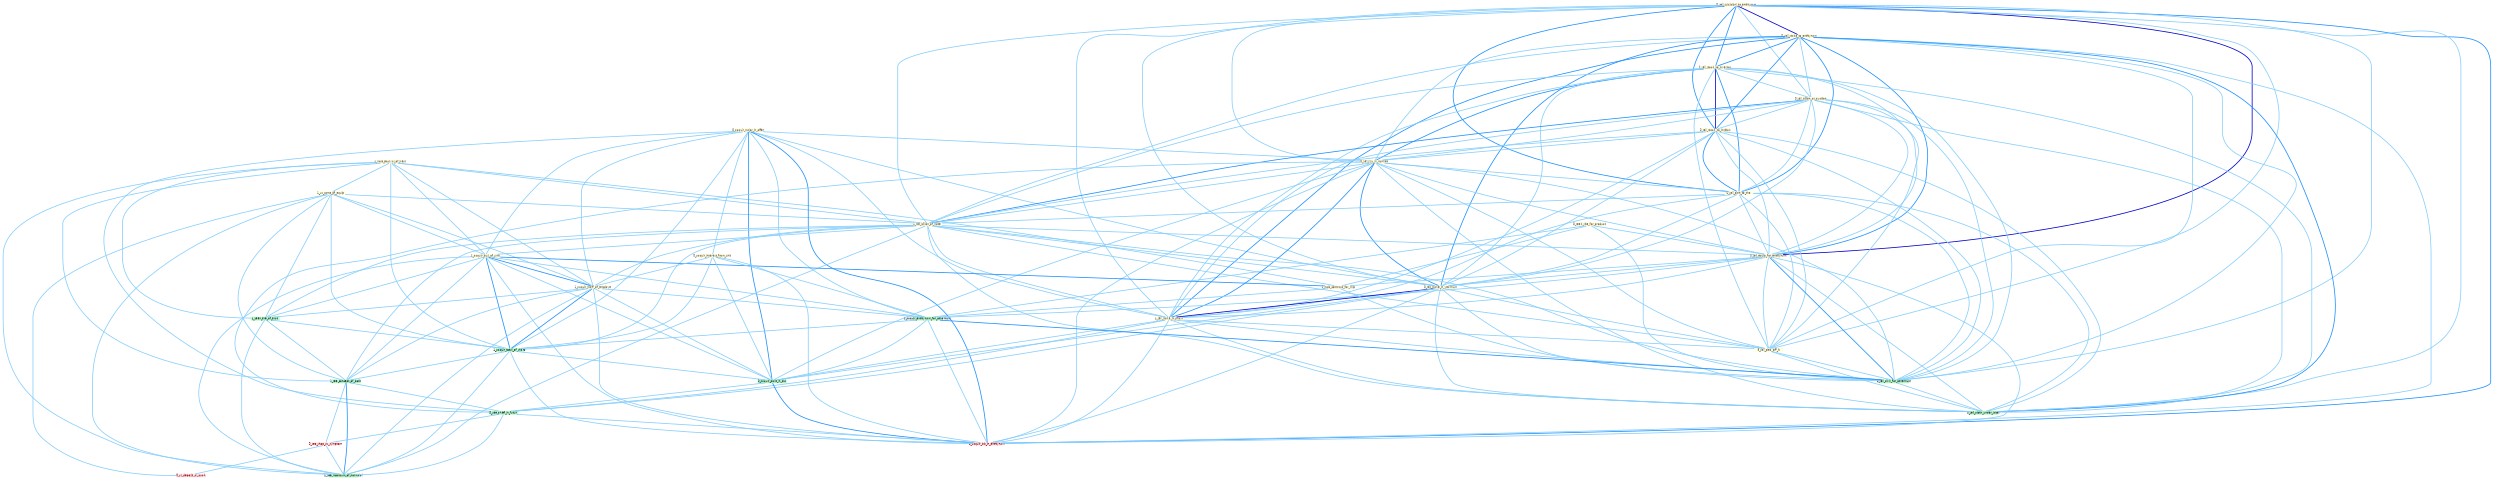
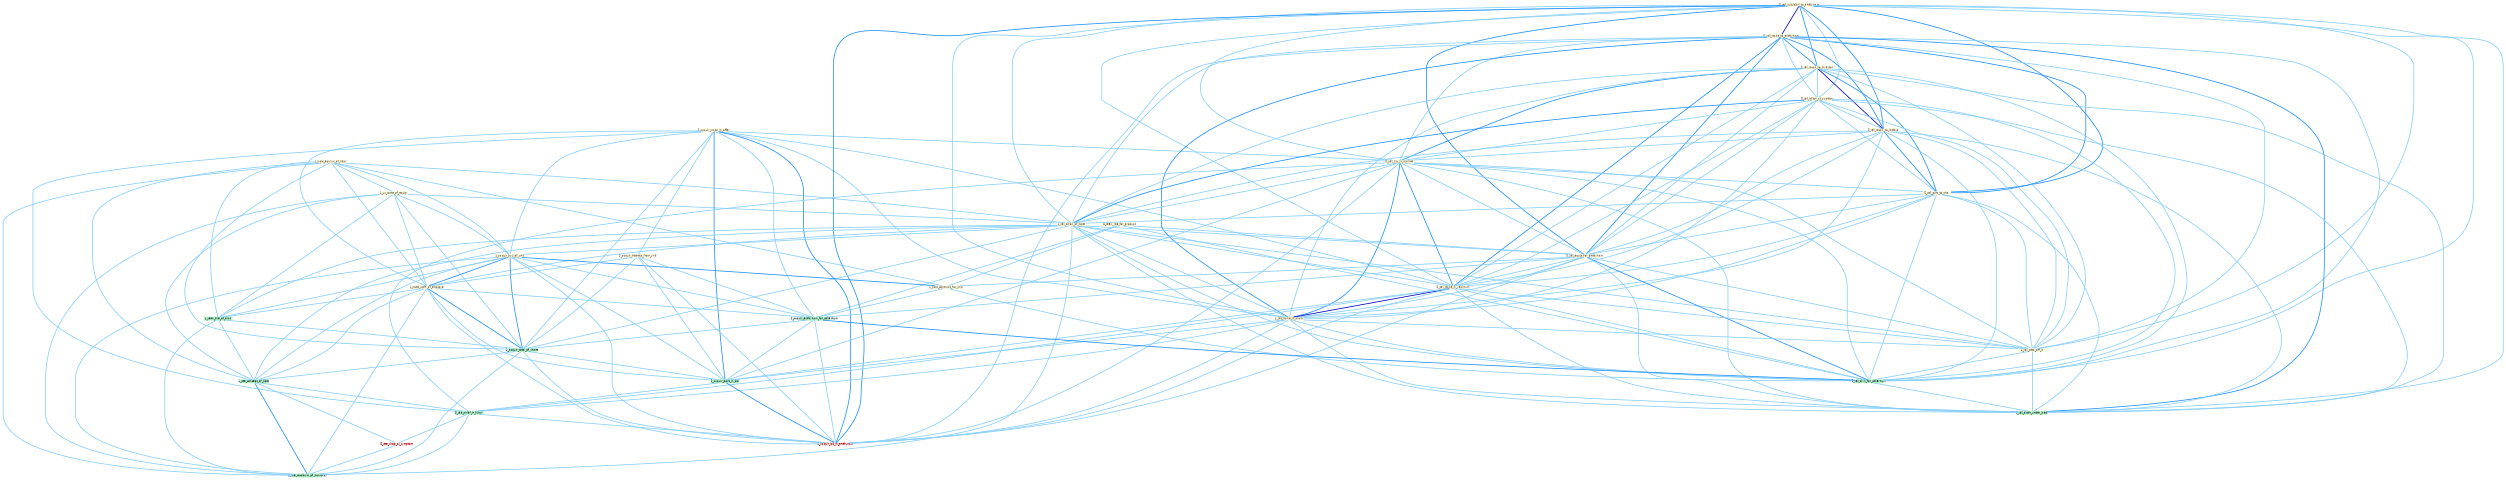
(2252, 95) -> (1506, 36)
(593, 287) -> (427, 287)
(1769, 350) -> (2032, 350)
(191, 476) -> none
